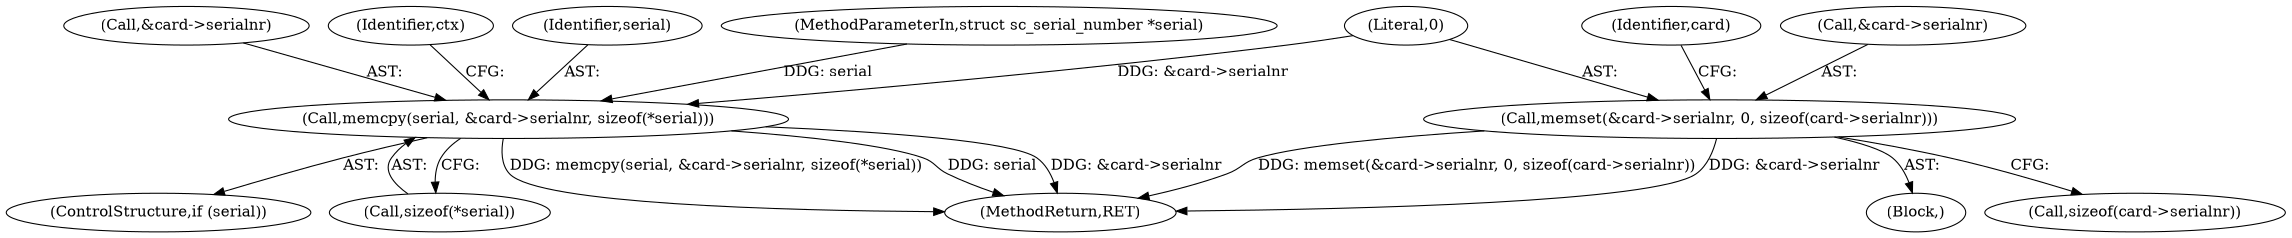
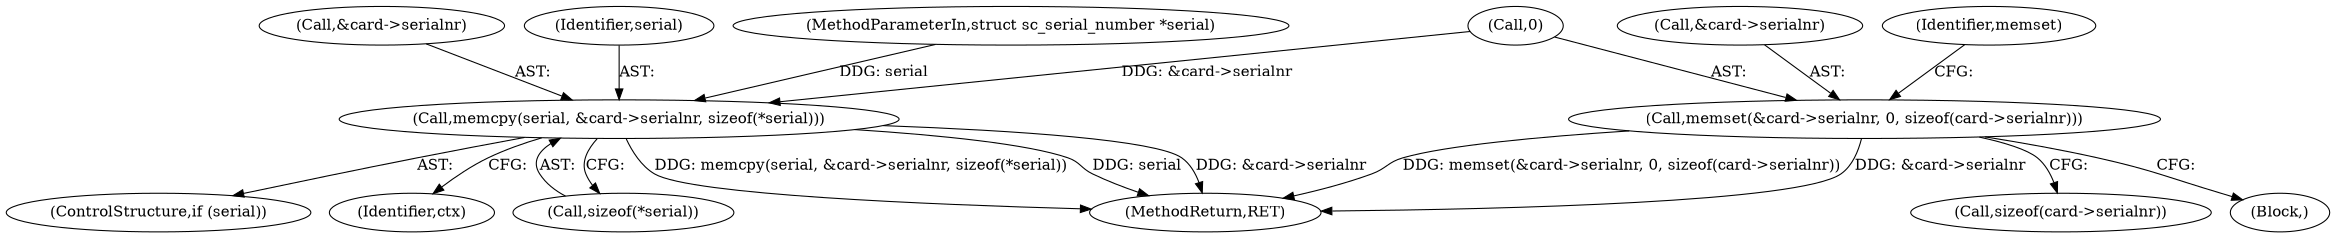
(1406, 26) -> (1516, 26)
(1671, 26) -> (1989, 26)
(456, 69) -> (489, 157)
(1925, 166) -> (2179, 166)
